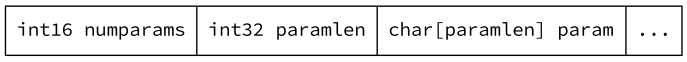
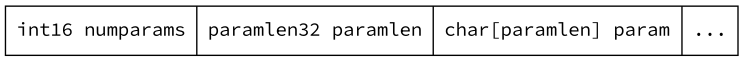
(287, 30) -> (315, 30)
